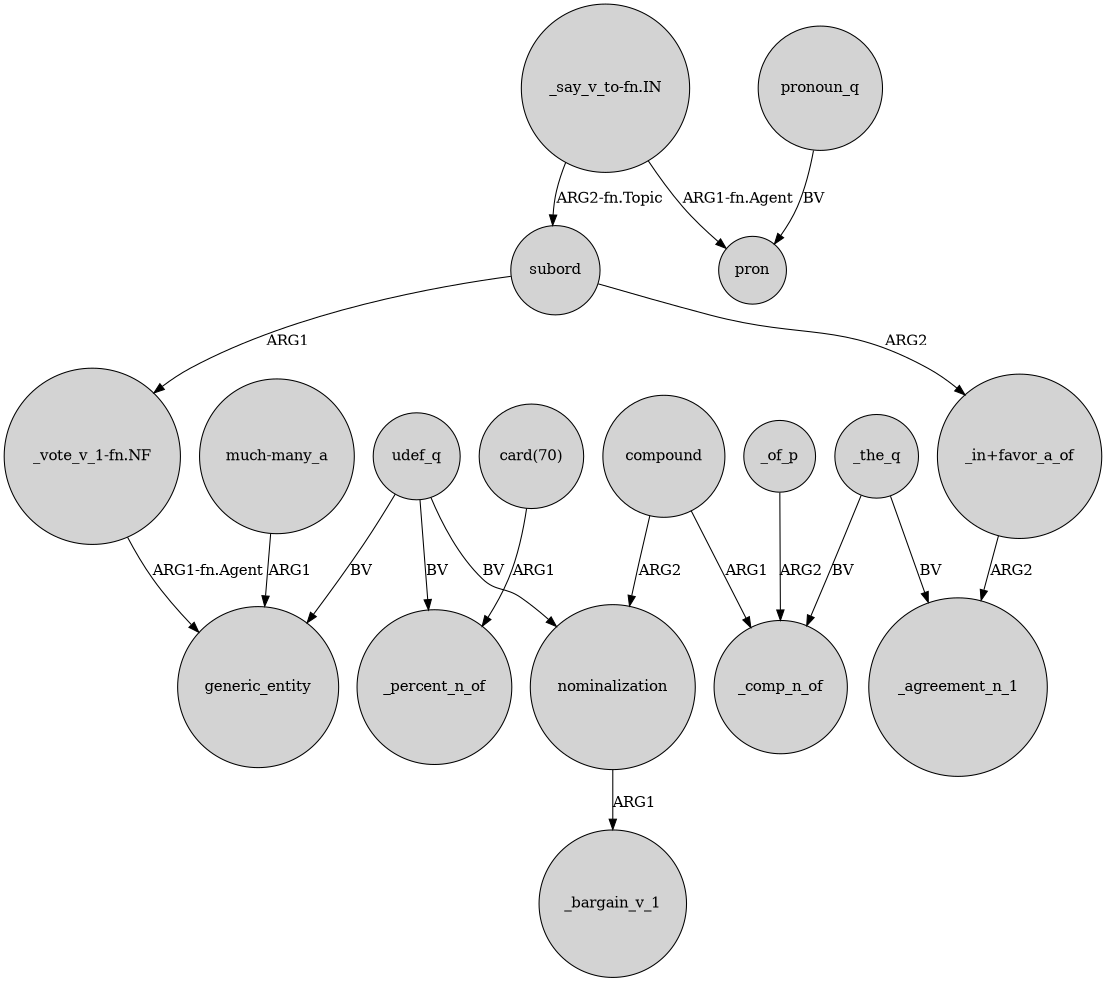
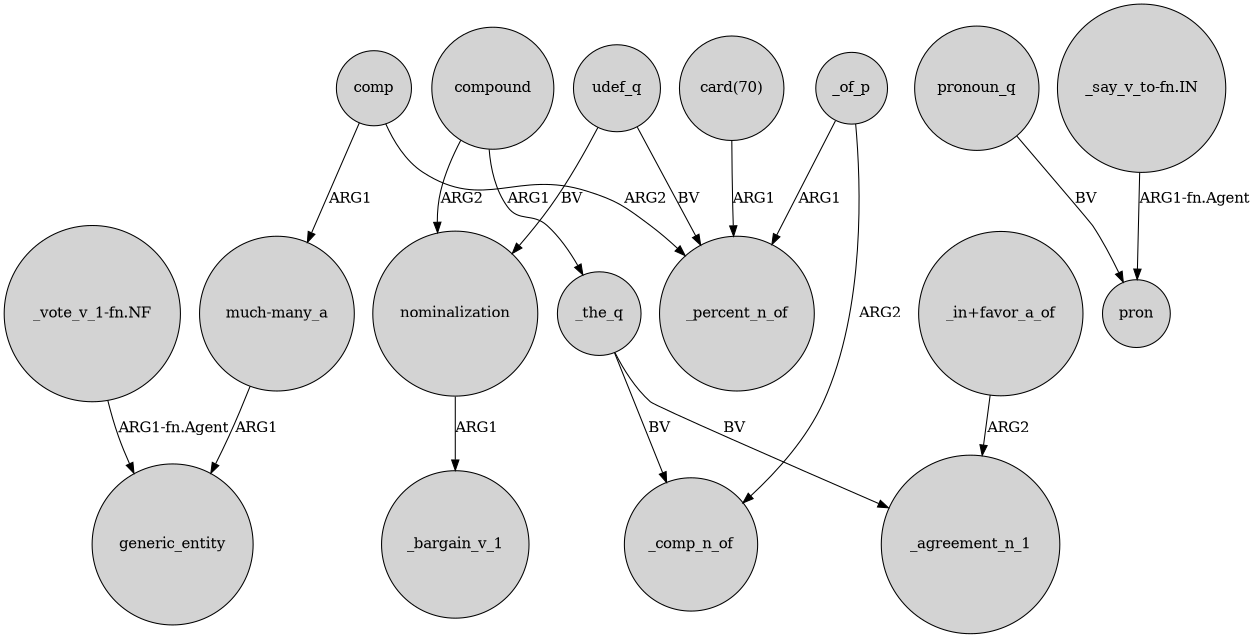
none -> (374, 88)
none -> (806, 178)
(555, 270) -> none
(356, 555) -> none
(719, 565) -> (522, 216)
